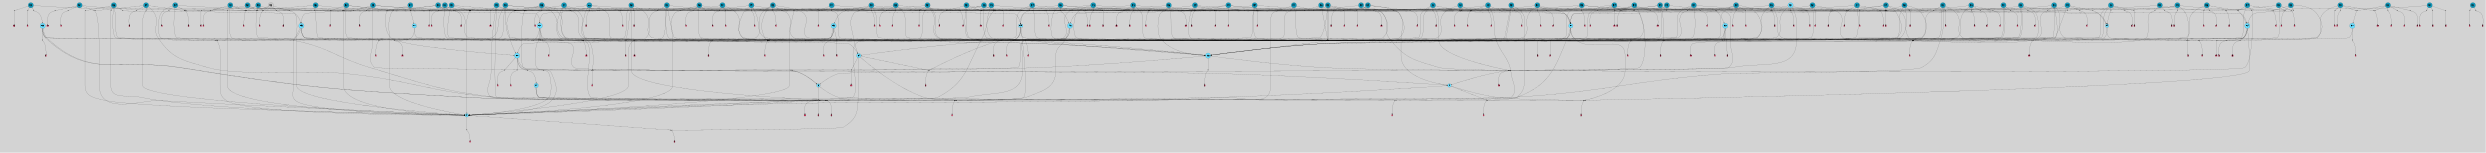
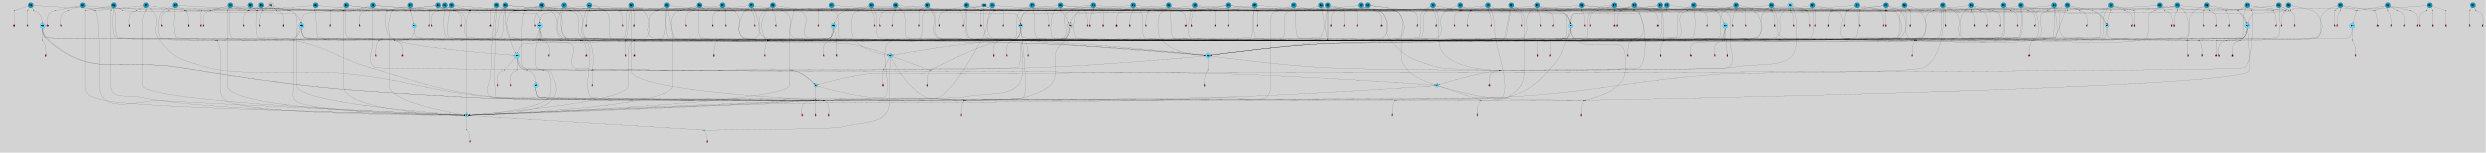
(984, 5) -> (984, 5)
(1070, 26) -> (1070, 26)
